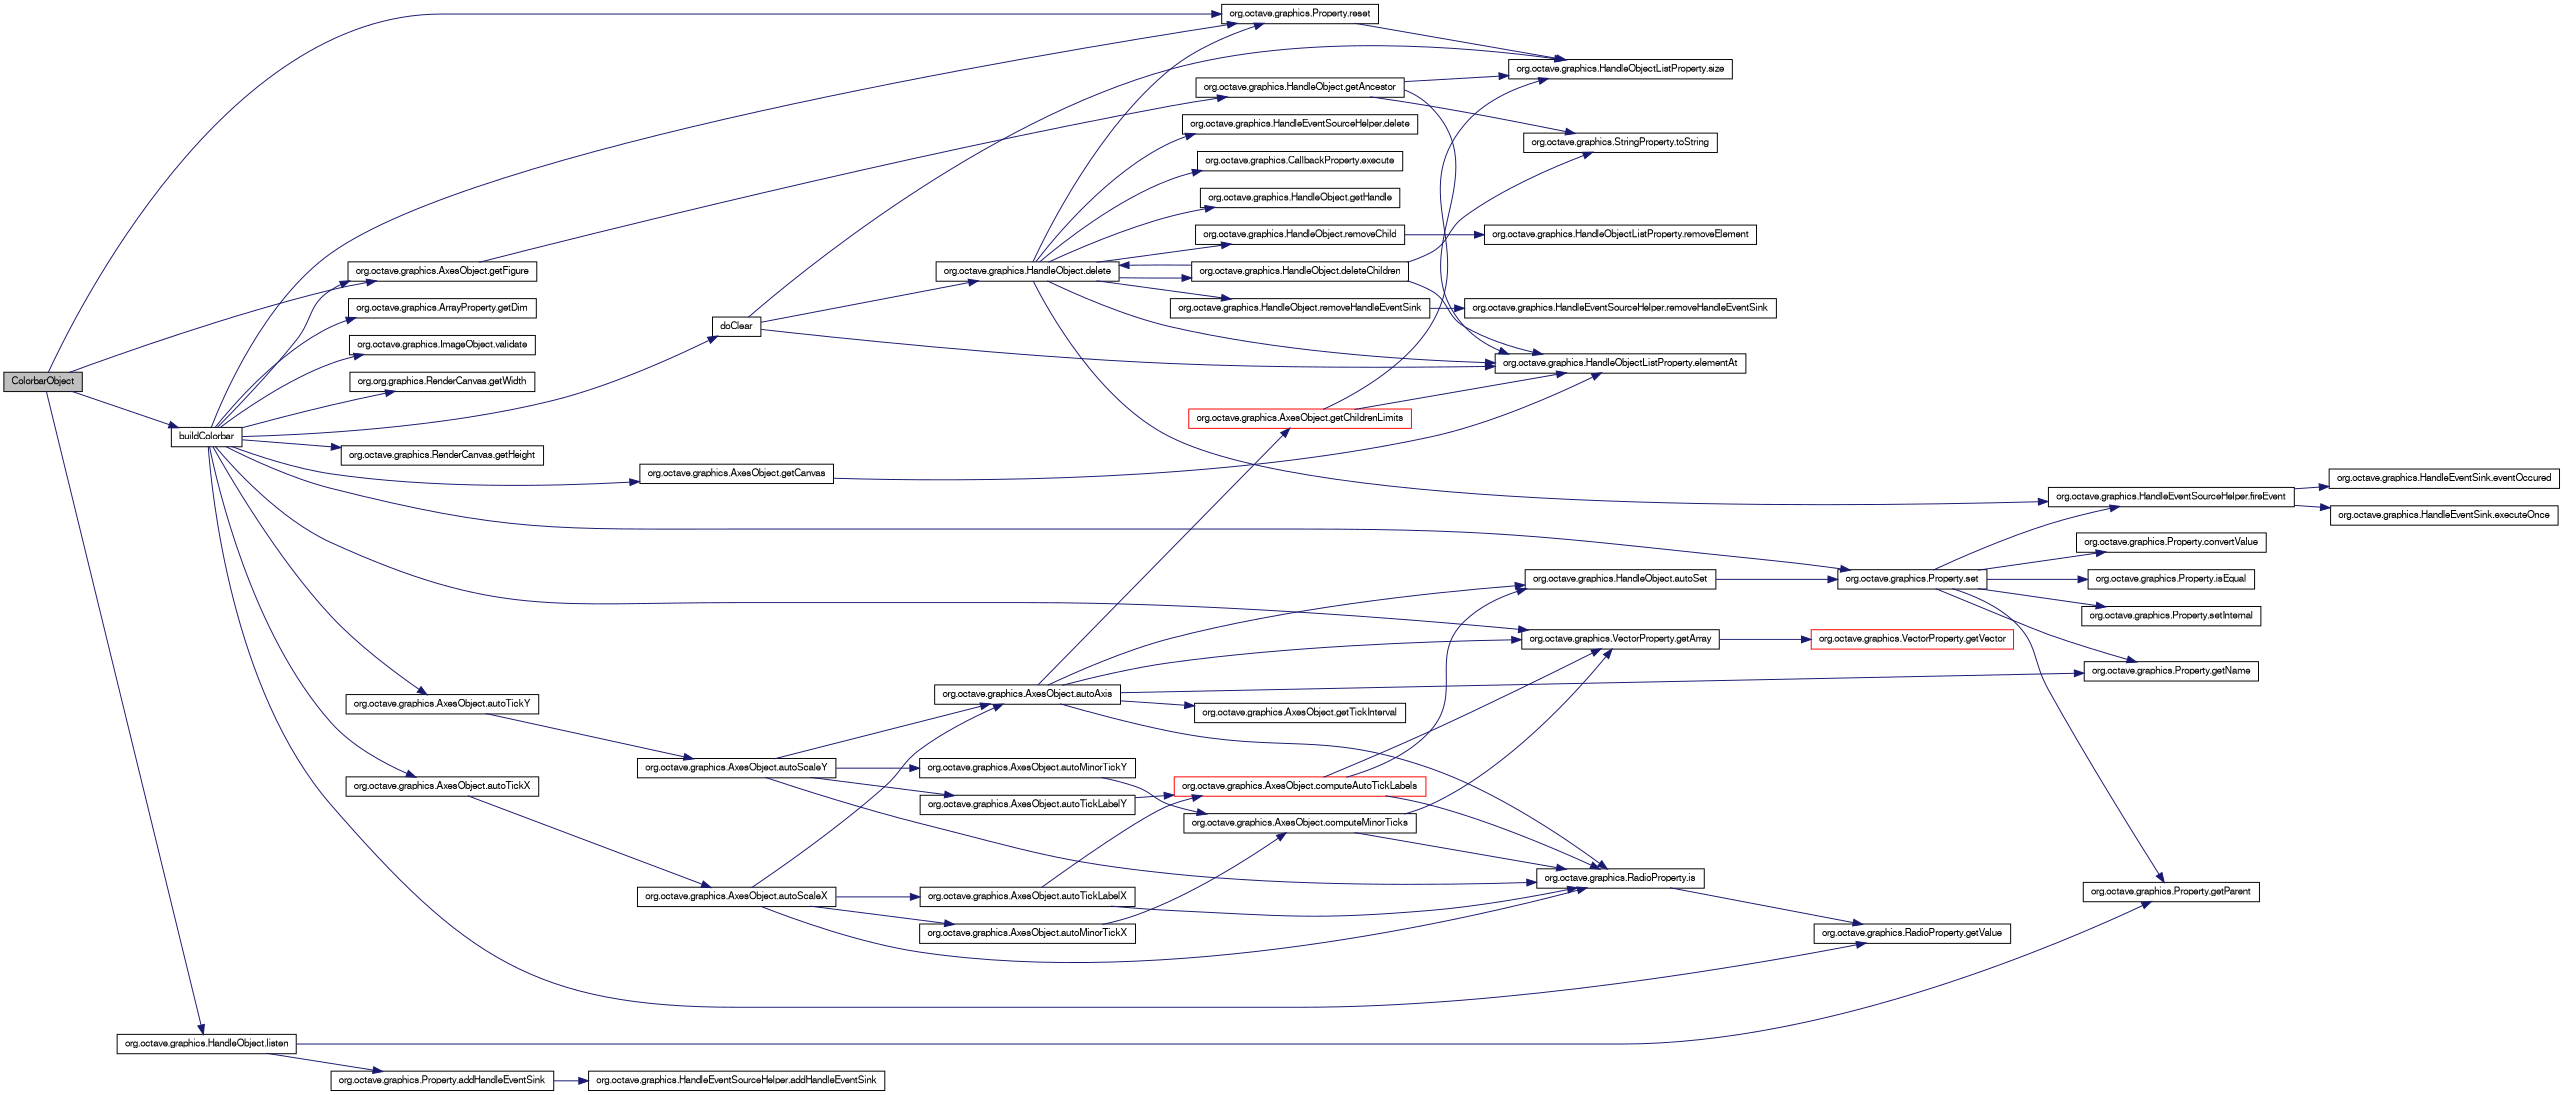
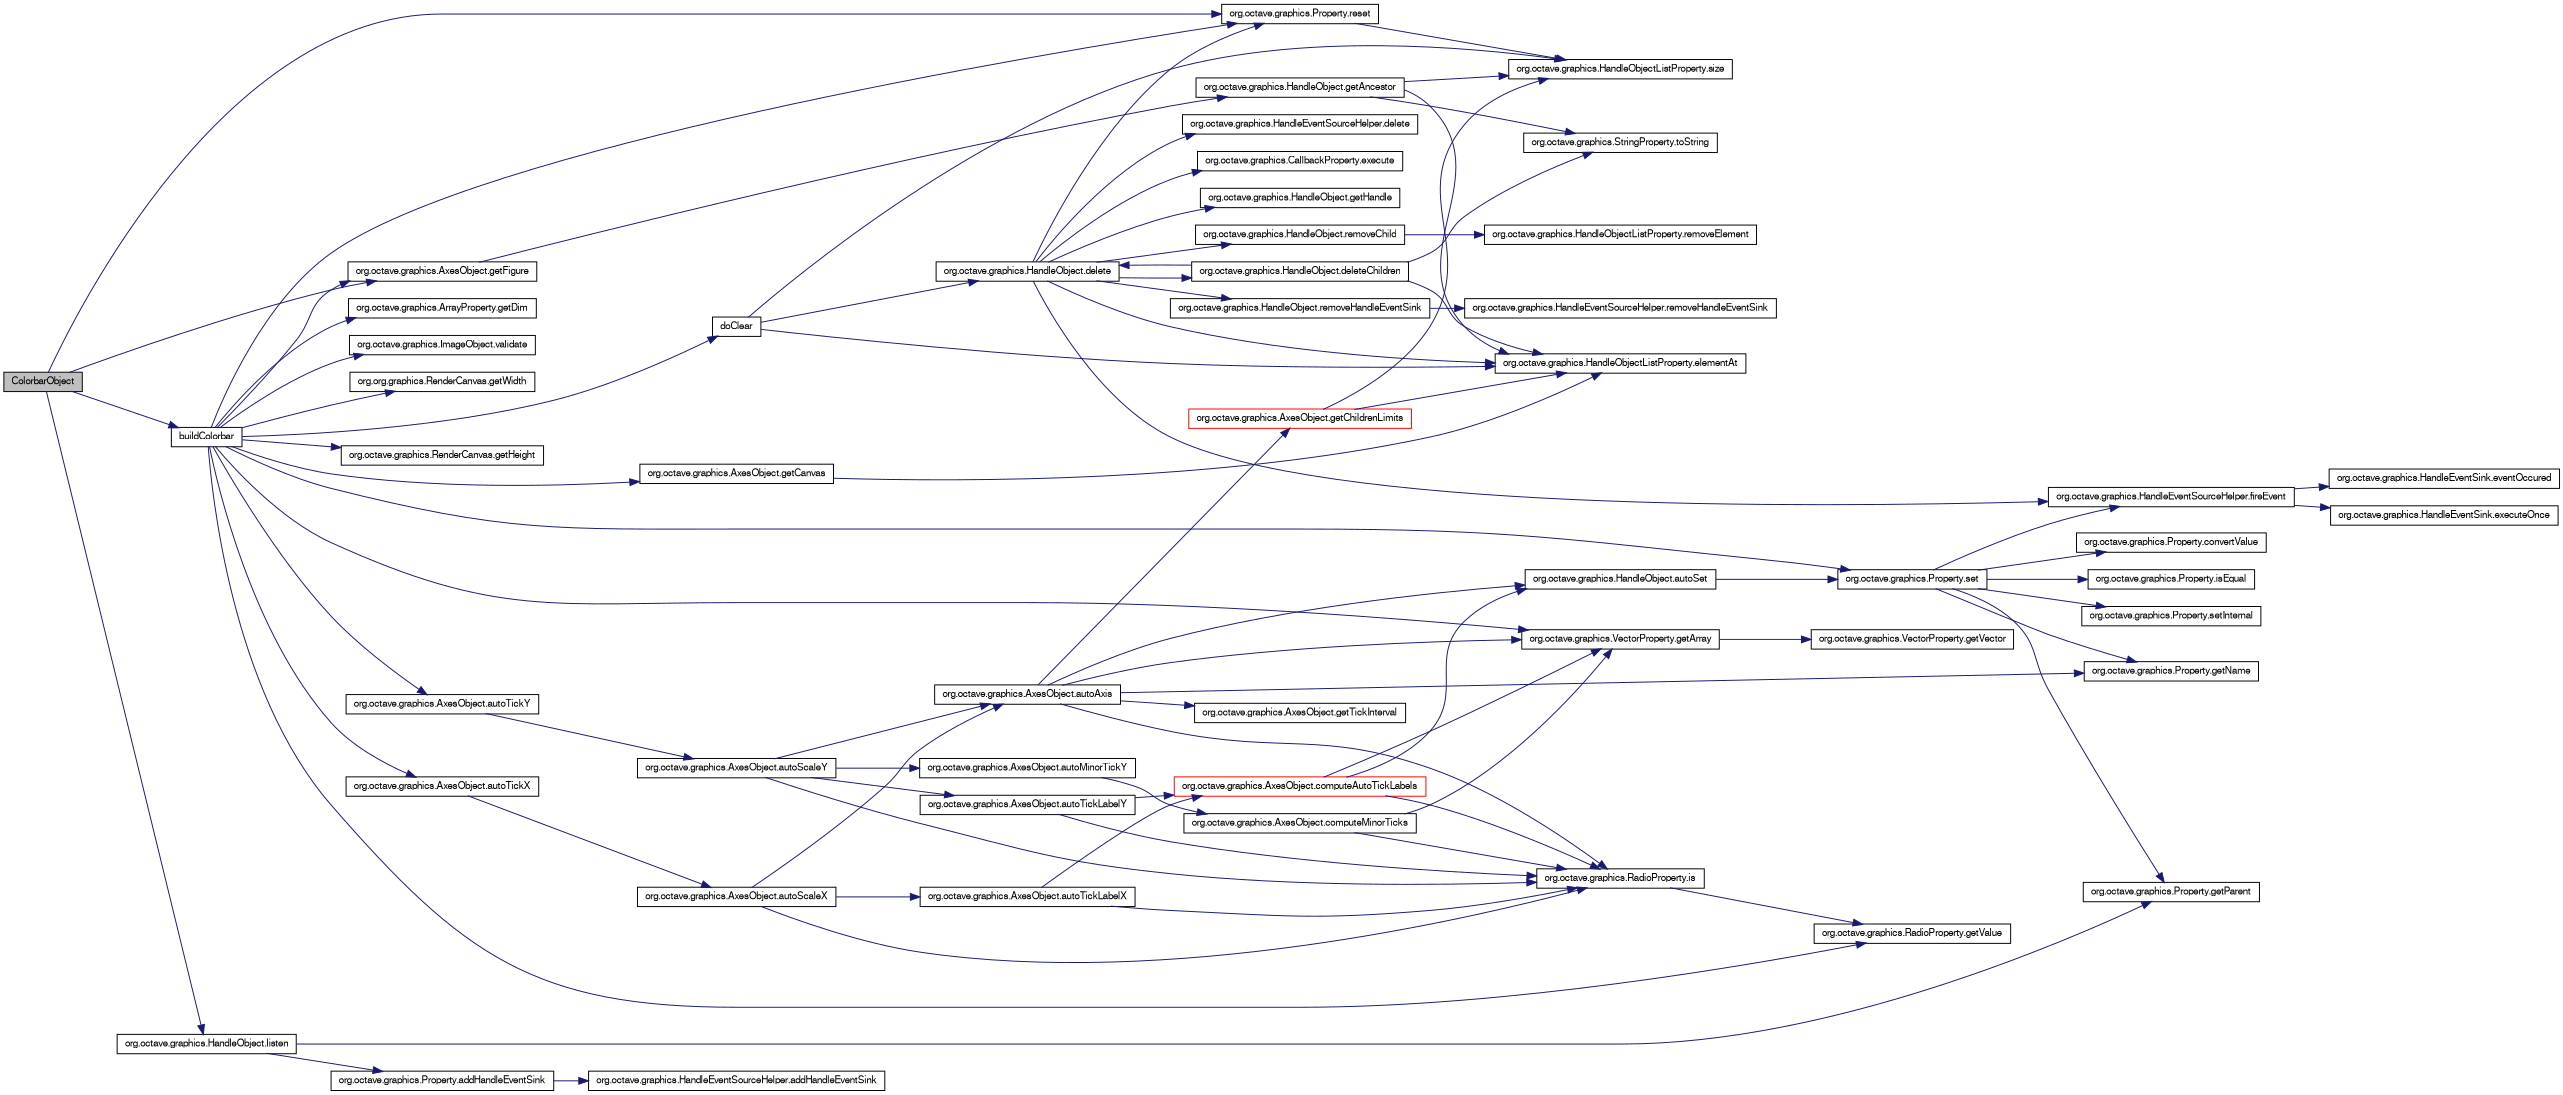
(1912, 639) -> (1912, 639)
none -> (1291, 858)
(1028, 934) -> none
